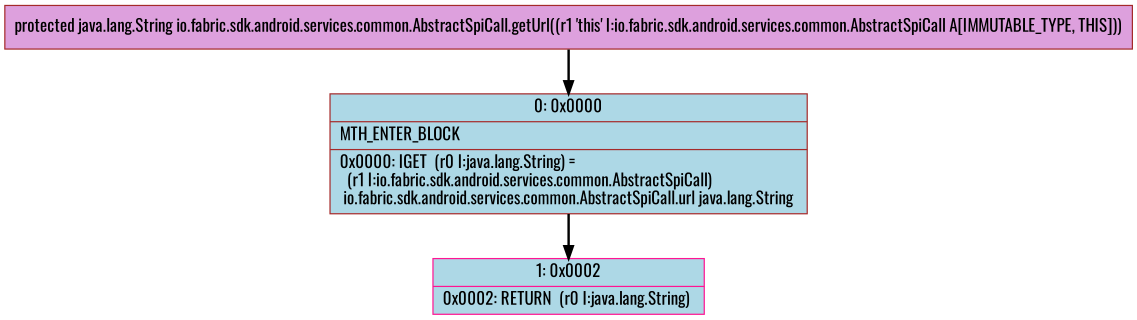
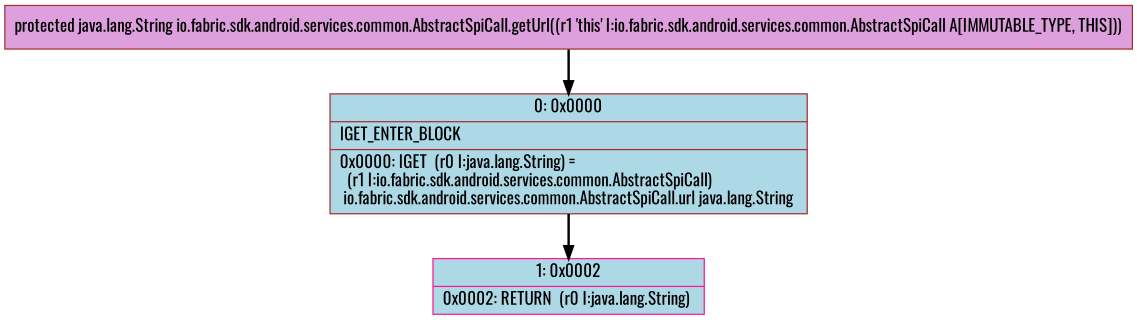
(400, 135) -> (400, 135)
